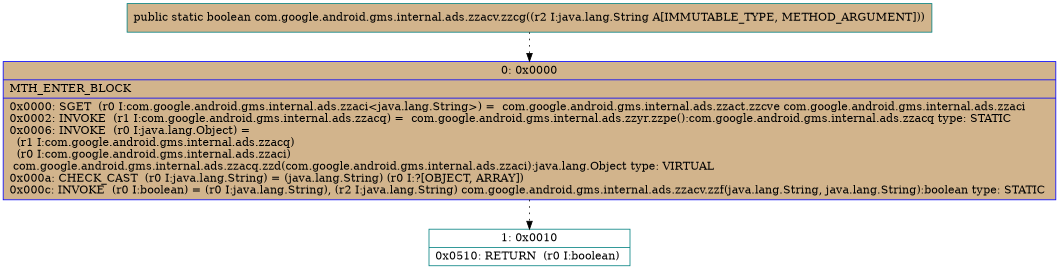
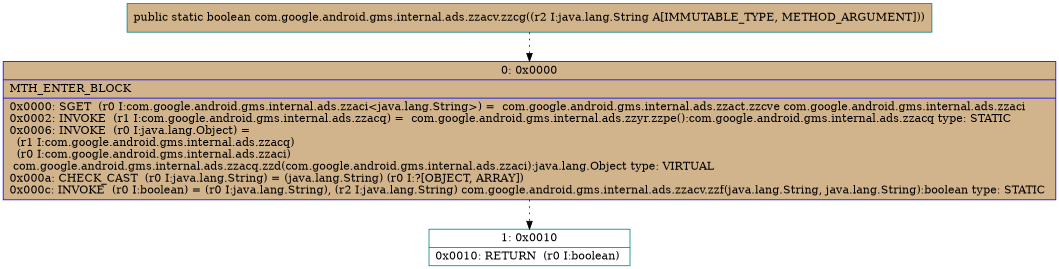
(529, 256) -> (529, 256)
